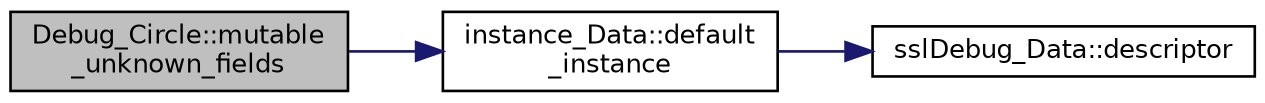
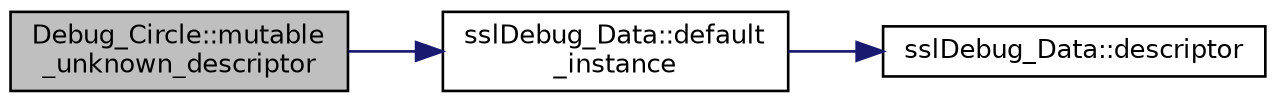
(179, 51) -> (179, 51)
(610, 51) -> (616, 51)
